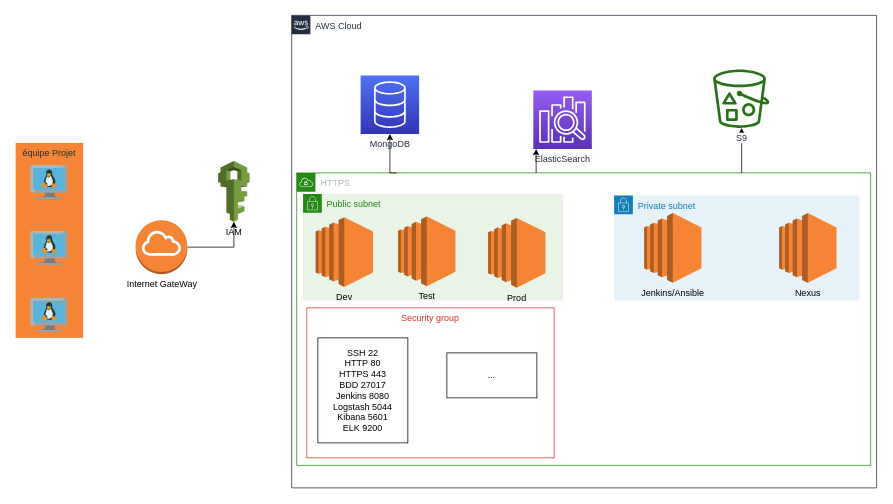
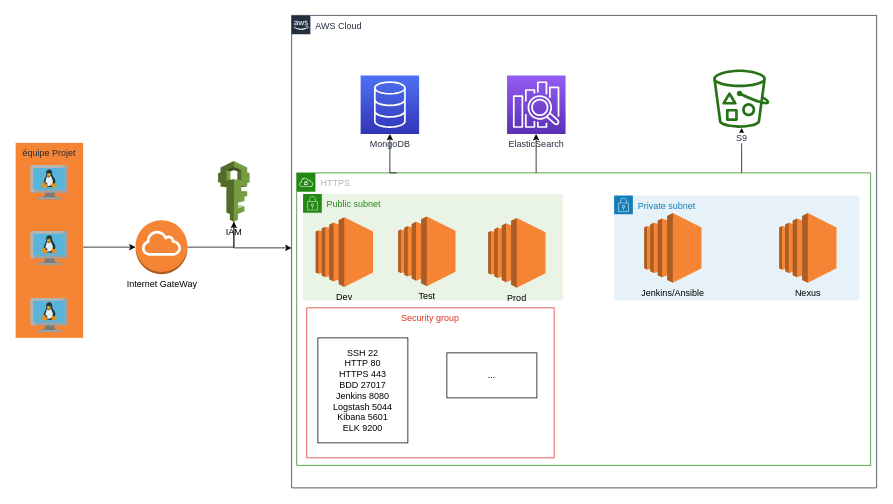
(562, 120) -> (536, 105)
none -> (129, 247)
none -> (285, 248)
